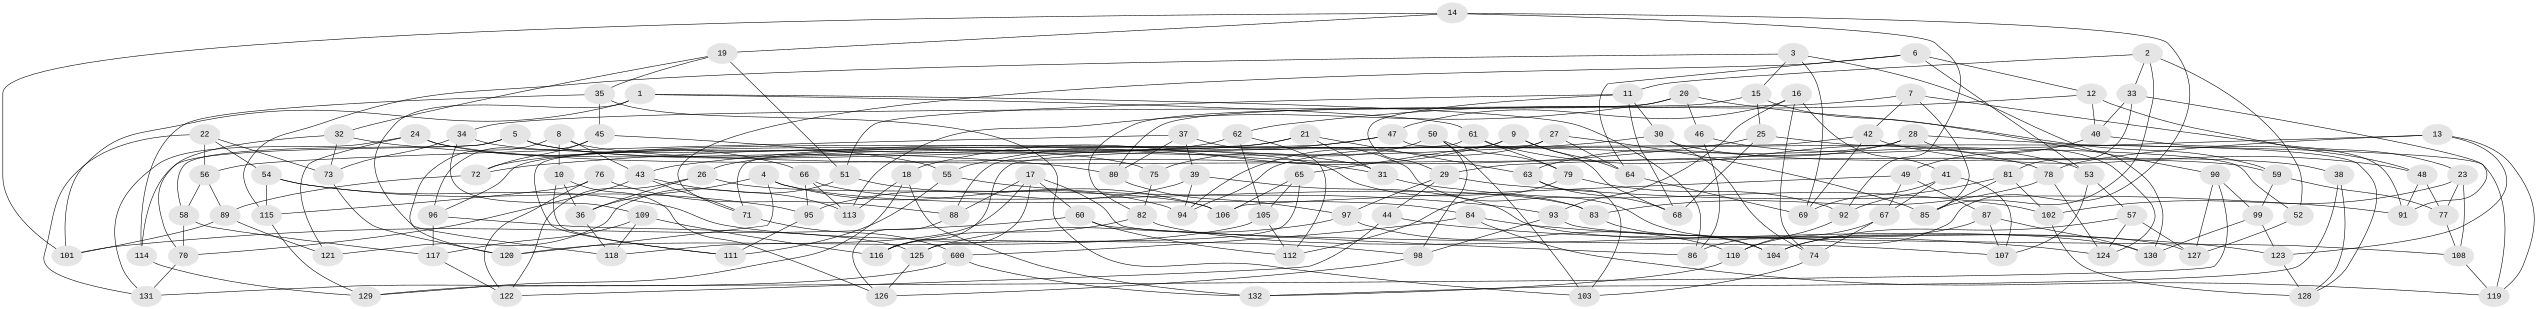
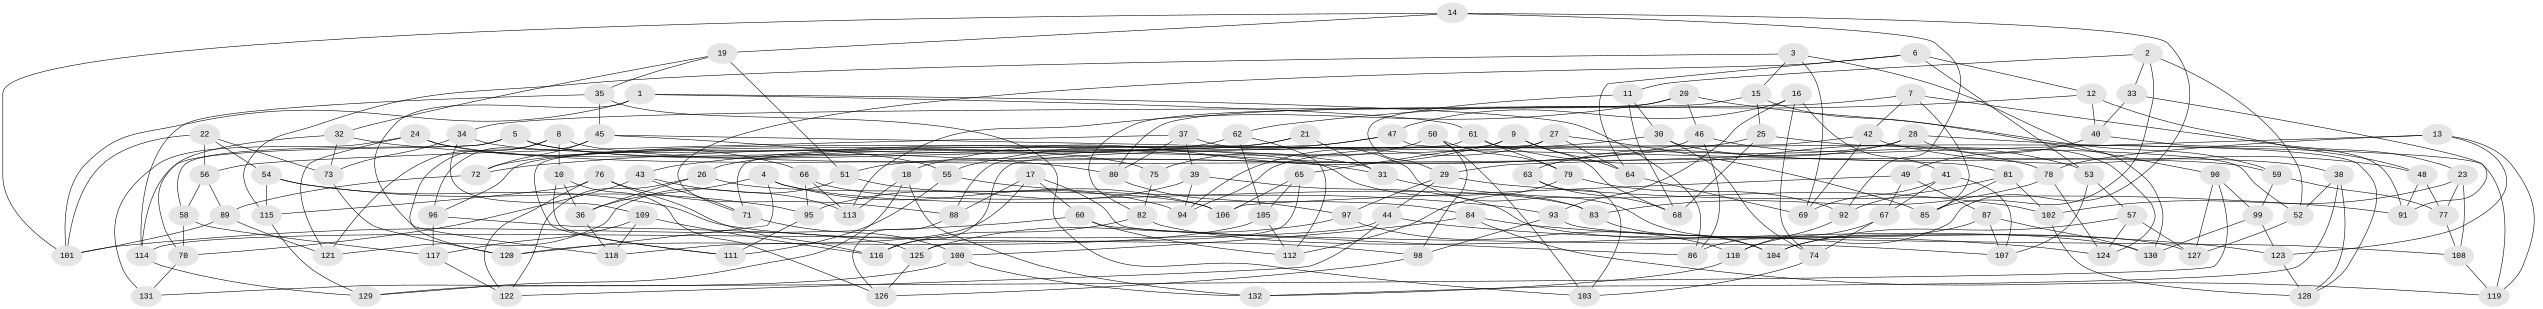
(1297, 101) -> (1274, 161)
(600, 155) -> (424, 162)
(1416, 155) -> none
(2091, 158) -> (1029, 142)
none -> (2319, 195)
(57, 201) -> (104, 163)
(1011, 228) -> (697, 213)
none -> (642, 235)
(957, 256) -> (957, 256)
